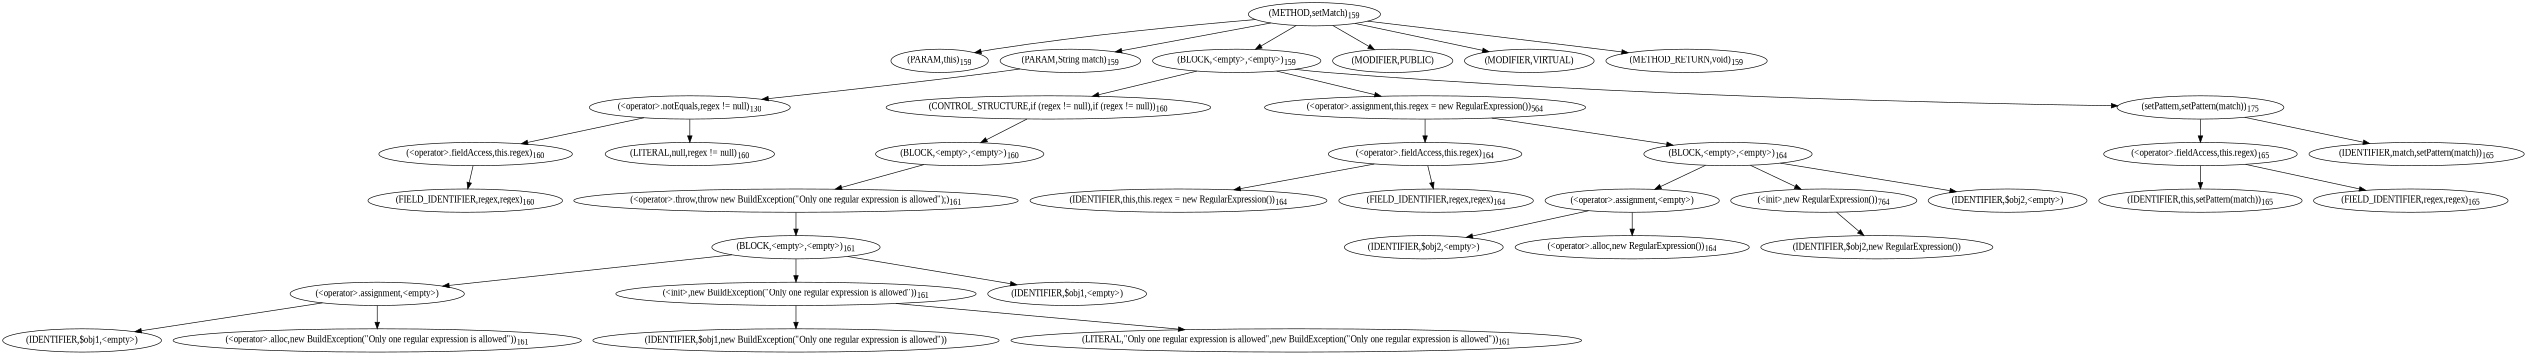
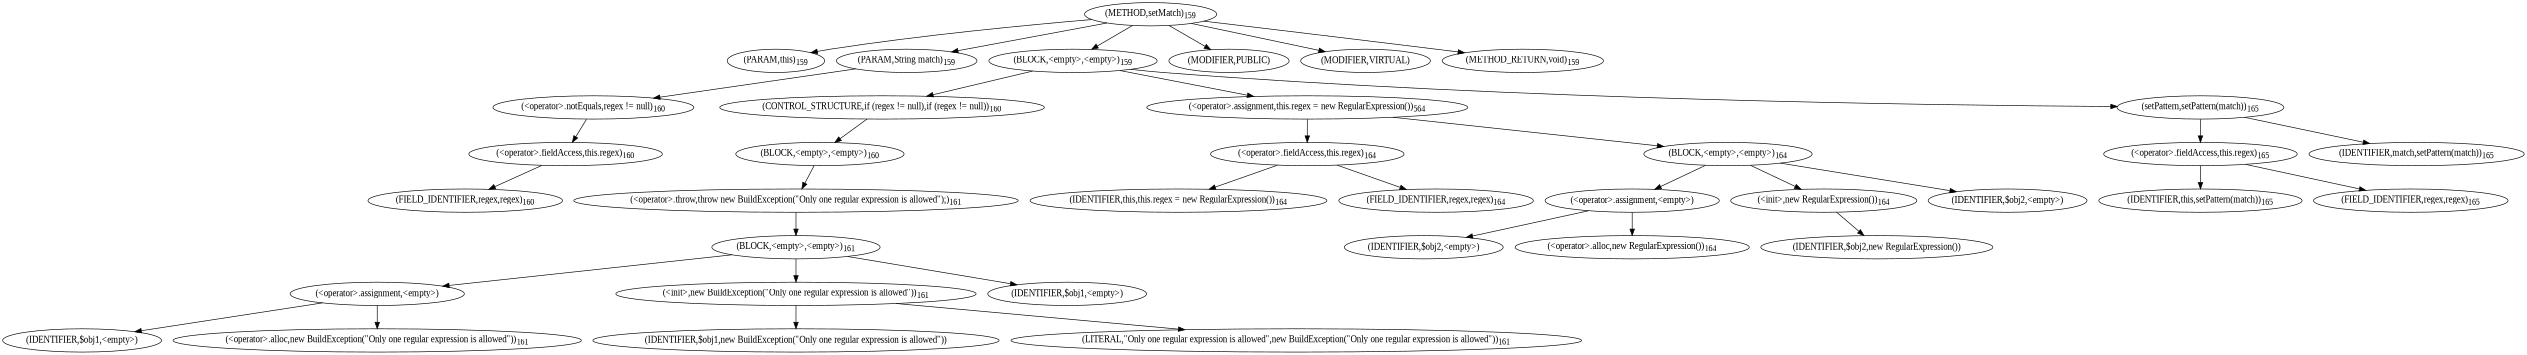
(756, 106) -> (659, 106)
(2253, 106) -> (2253, 106)
(690, 154) -> none
(1884, 200) -> (1884, 200)
